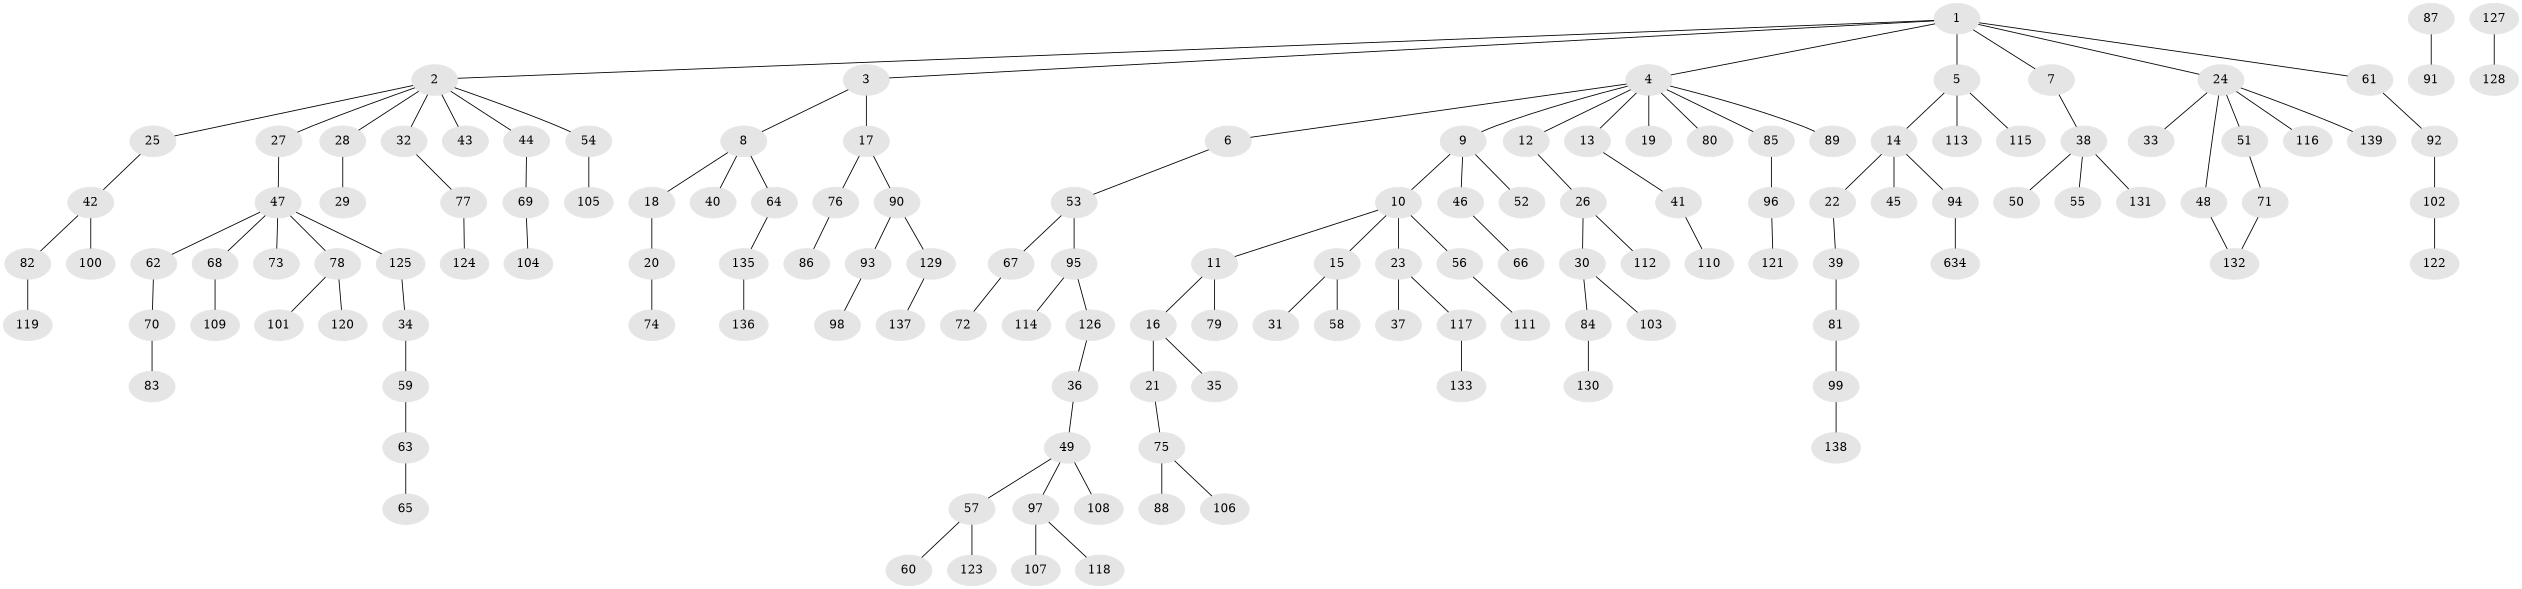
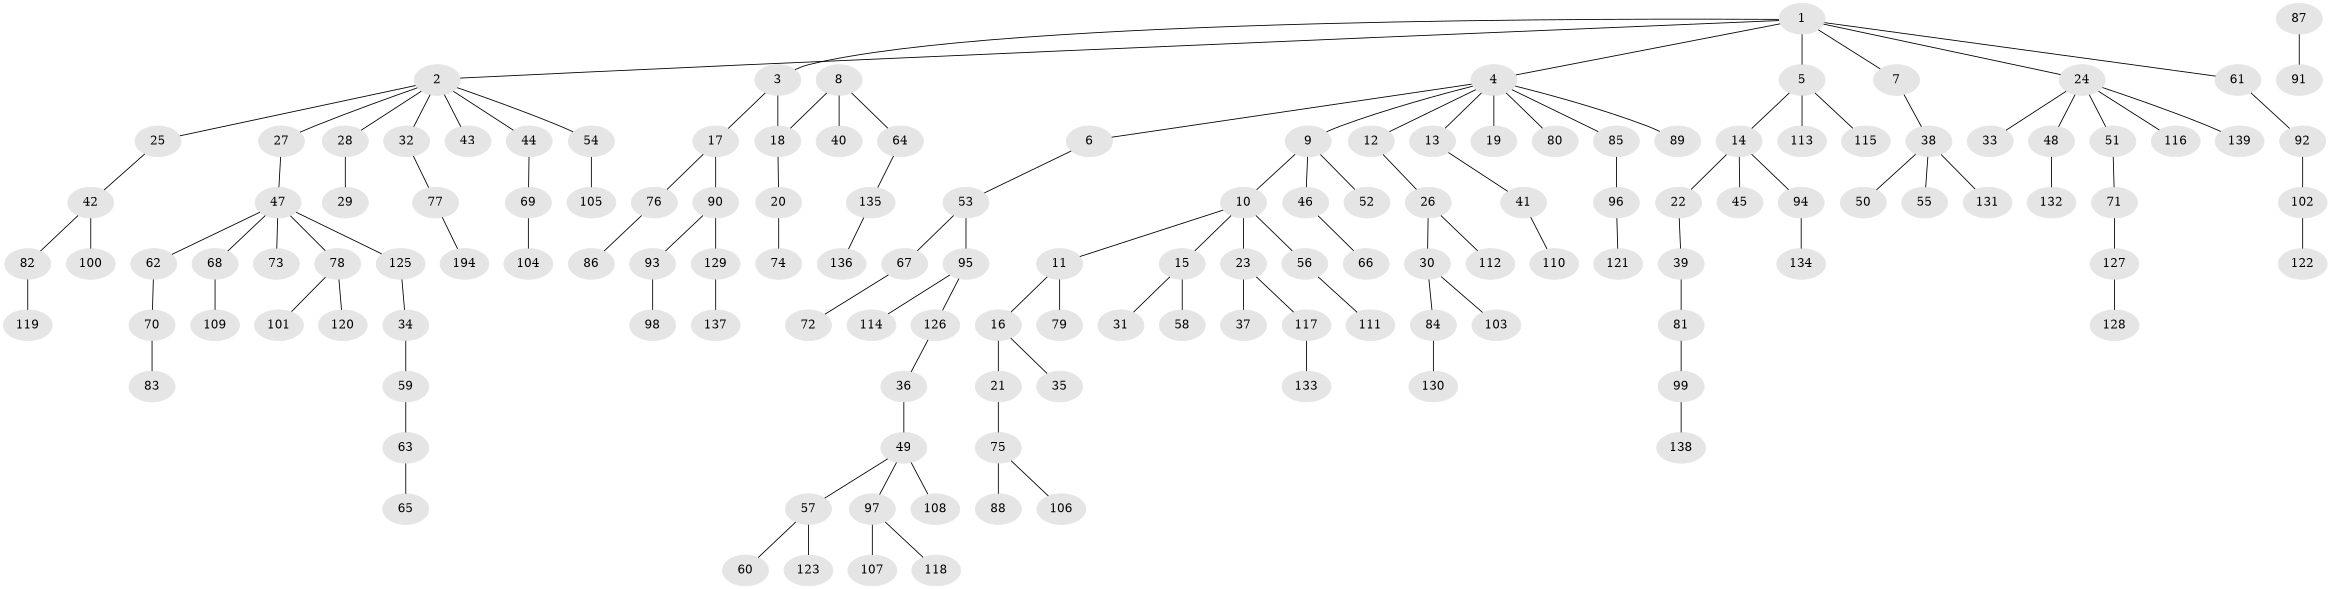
(805, 111) -> (778, 111)
(2250, 233) -> (2115, 233)
(465, 264) -> (465, 264)
(1955, 264) -> (1801, 264)
